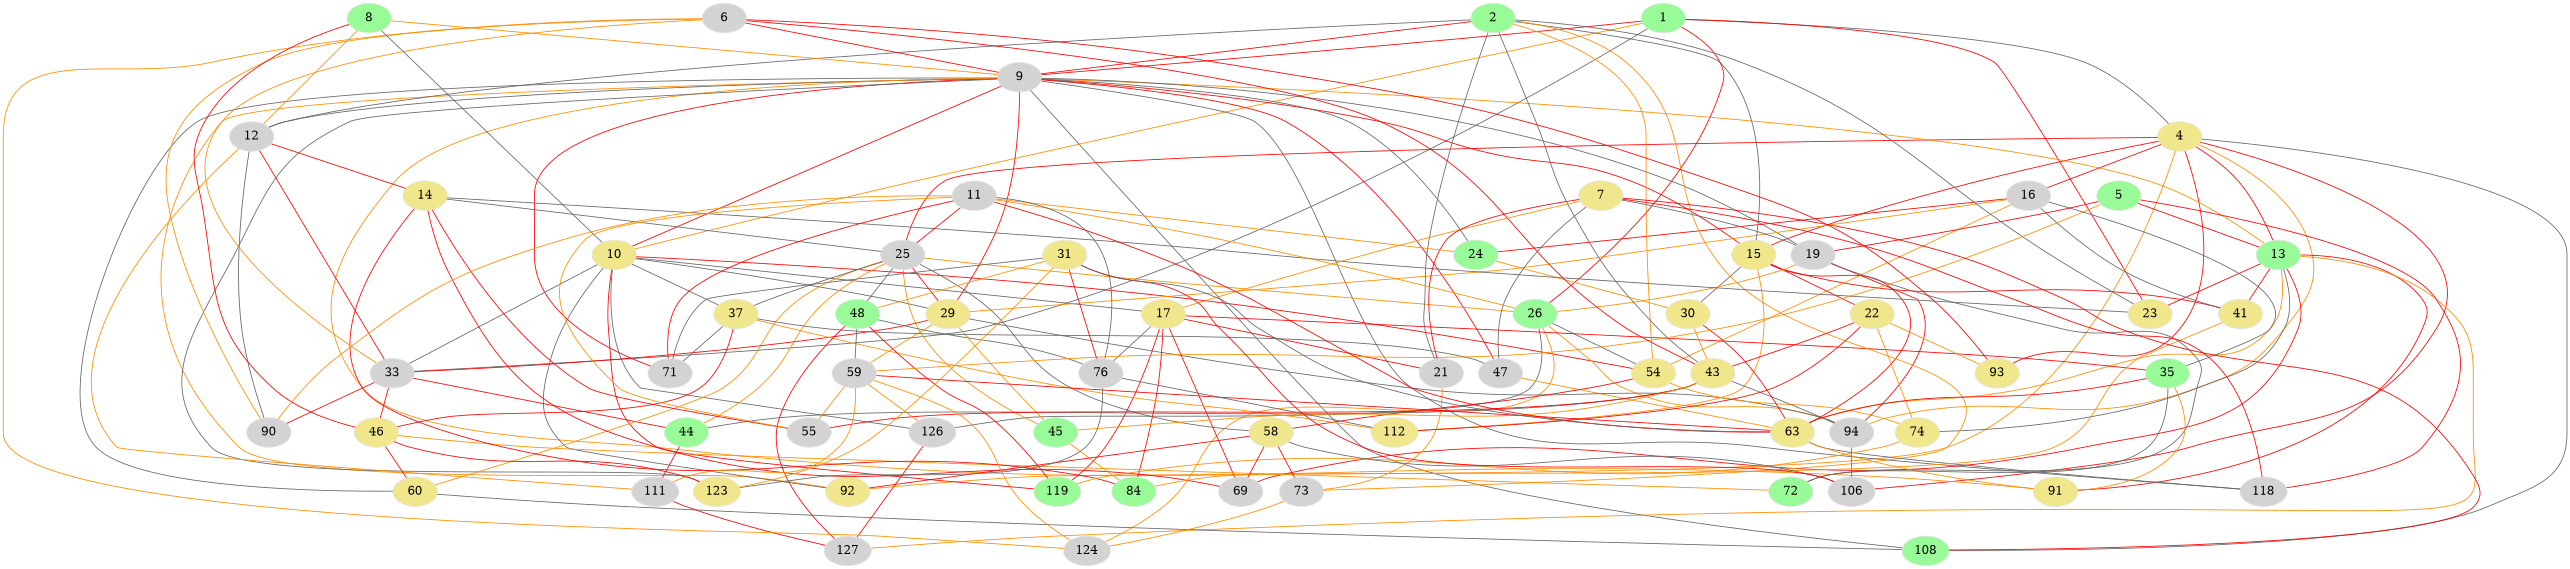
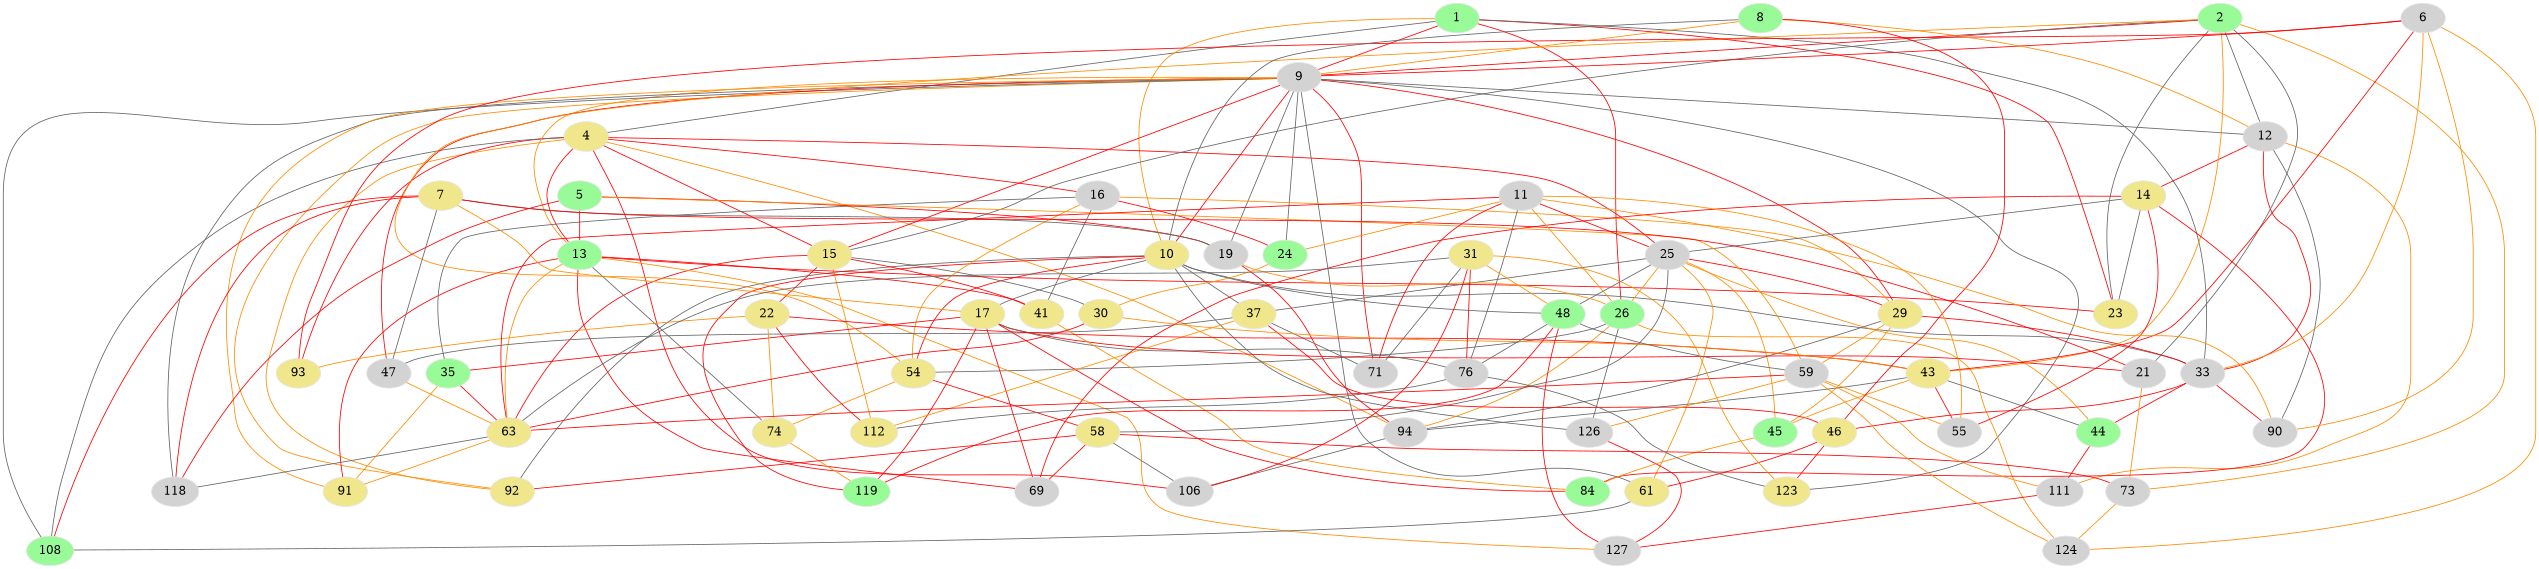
(1578, 222) -> (2179, 284)
(782, 281) -> (1378, 303)
(415, 492) -> (1647, 492)
(1791, 492) -> none
